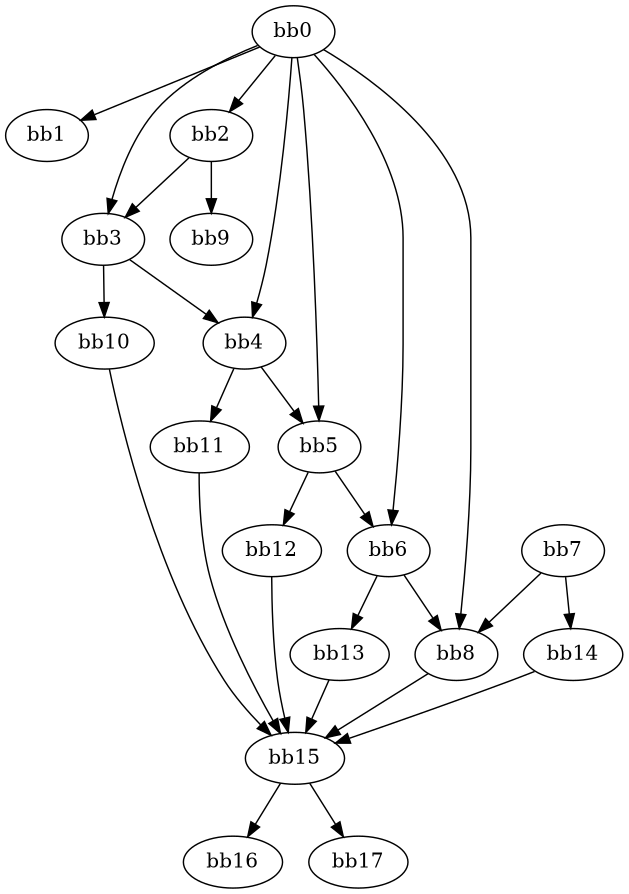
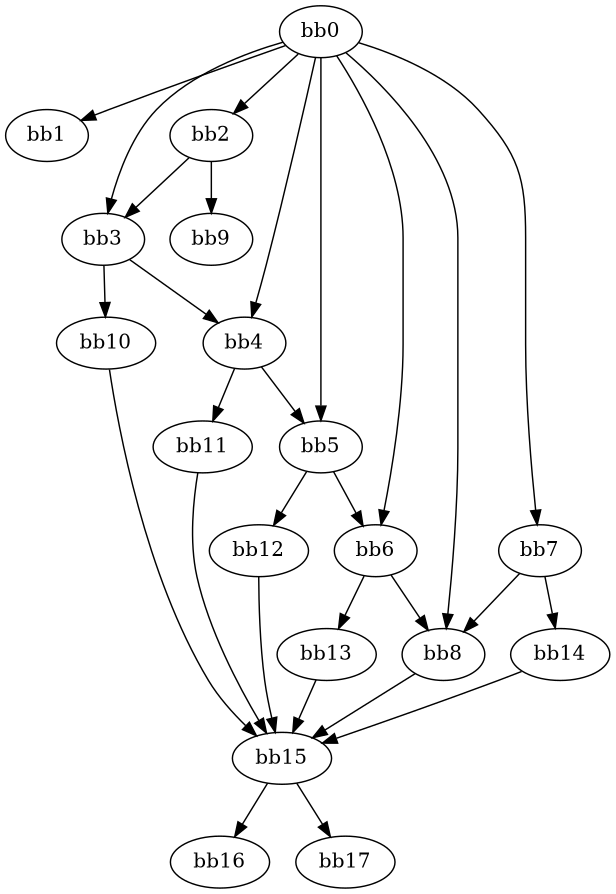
none -> (526, 234)
